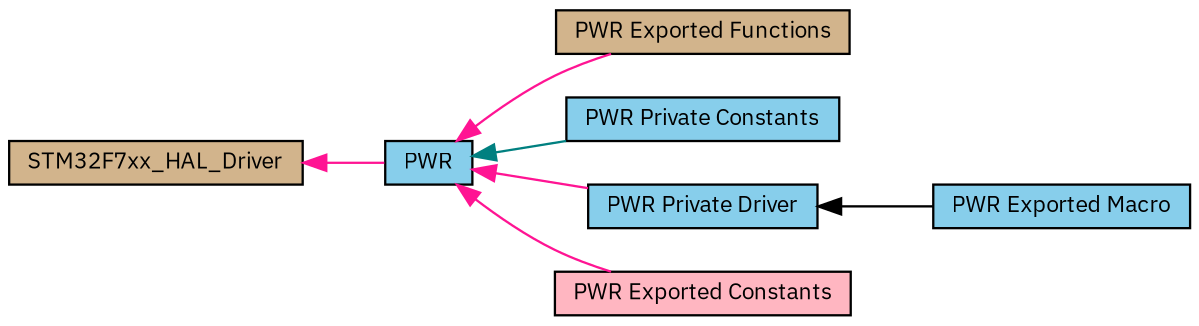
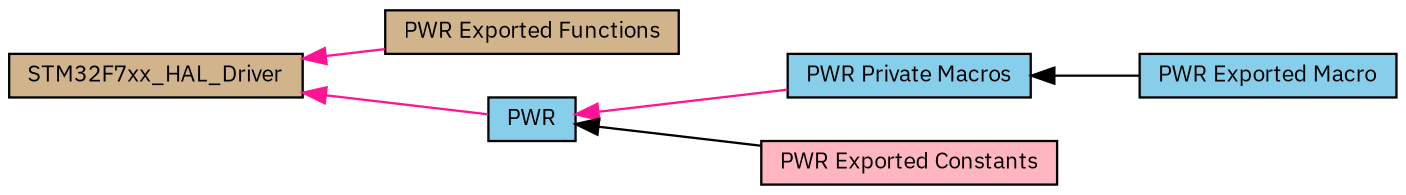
(540, 84) -> (355, 53)
(703, 119) -> none
(703, 206) -> (909, 76)
(540, 242) -> (680, 136)
